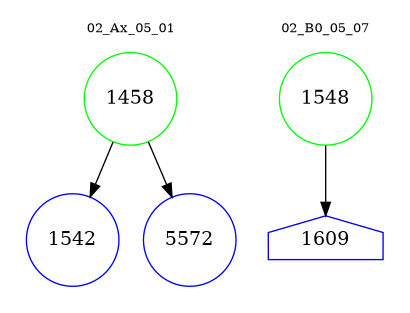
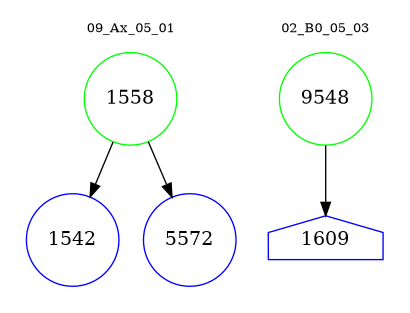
(131, 29) -> (131, 29)
(326, 29) -> (326, 29)
(131, 99) -> (131, 99)
(326, 99) -> (326, 99)
